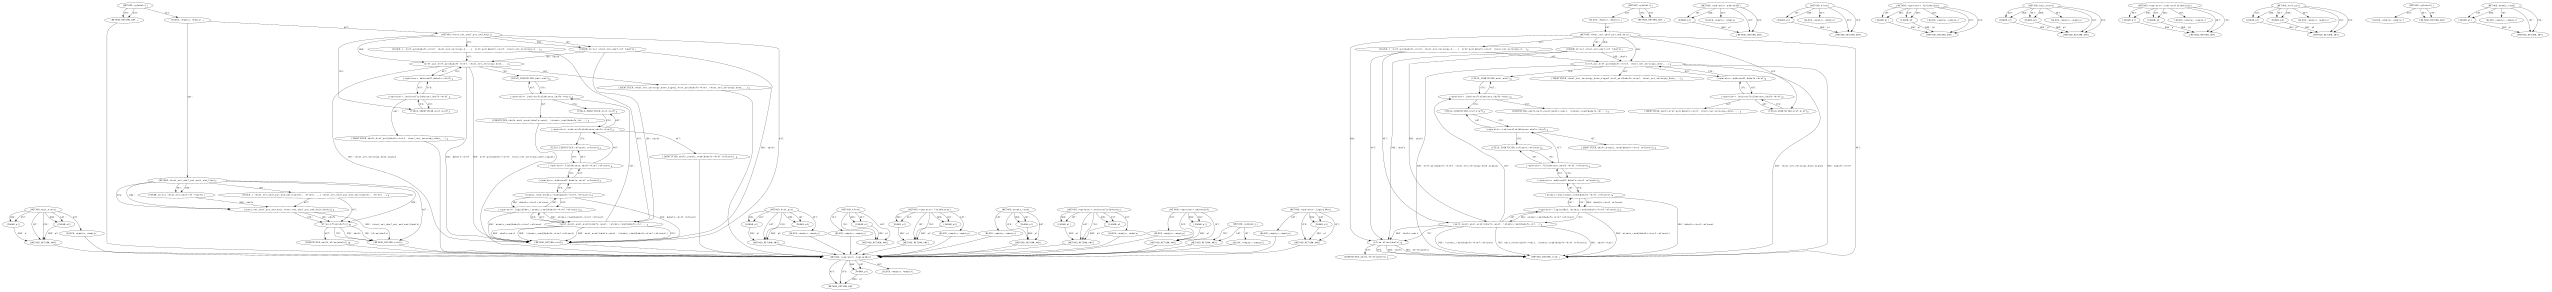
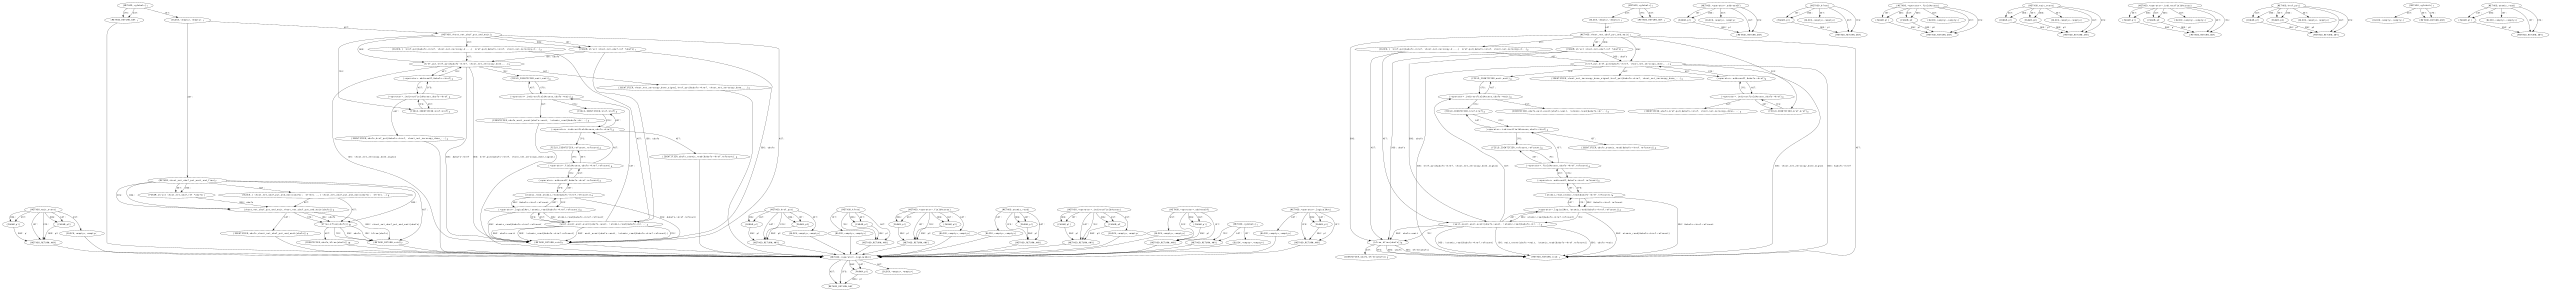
none -> (270, 233)
